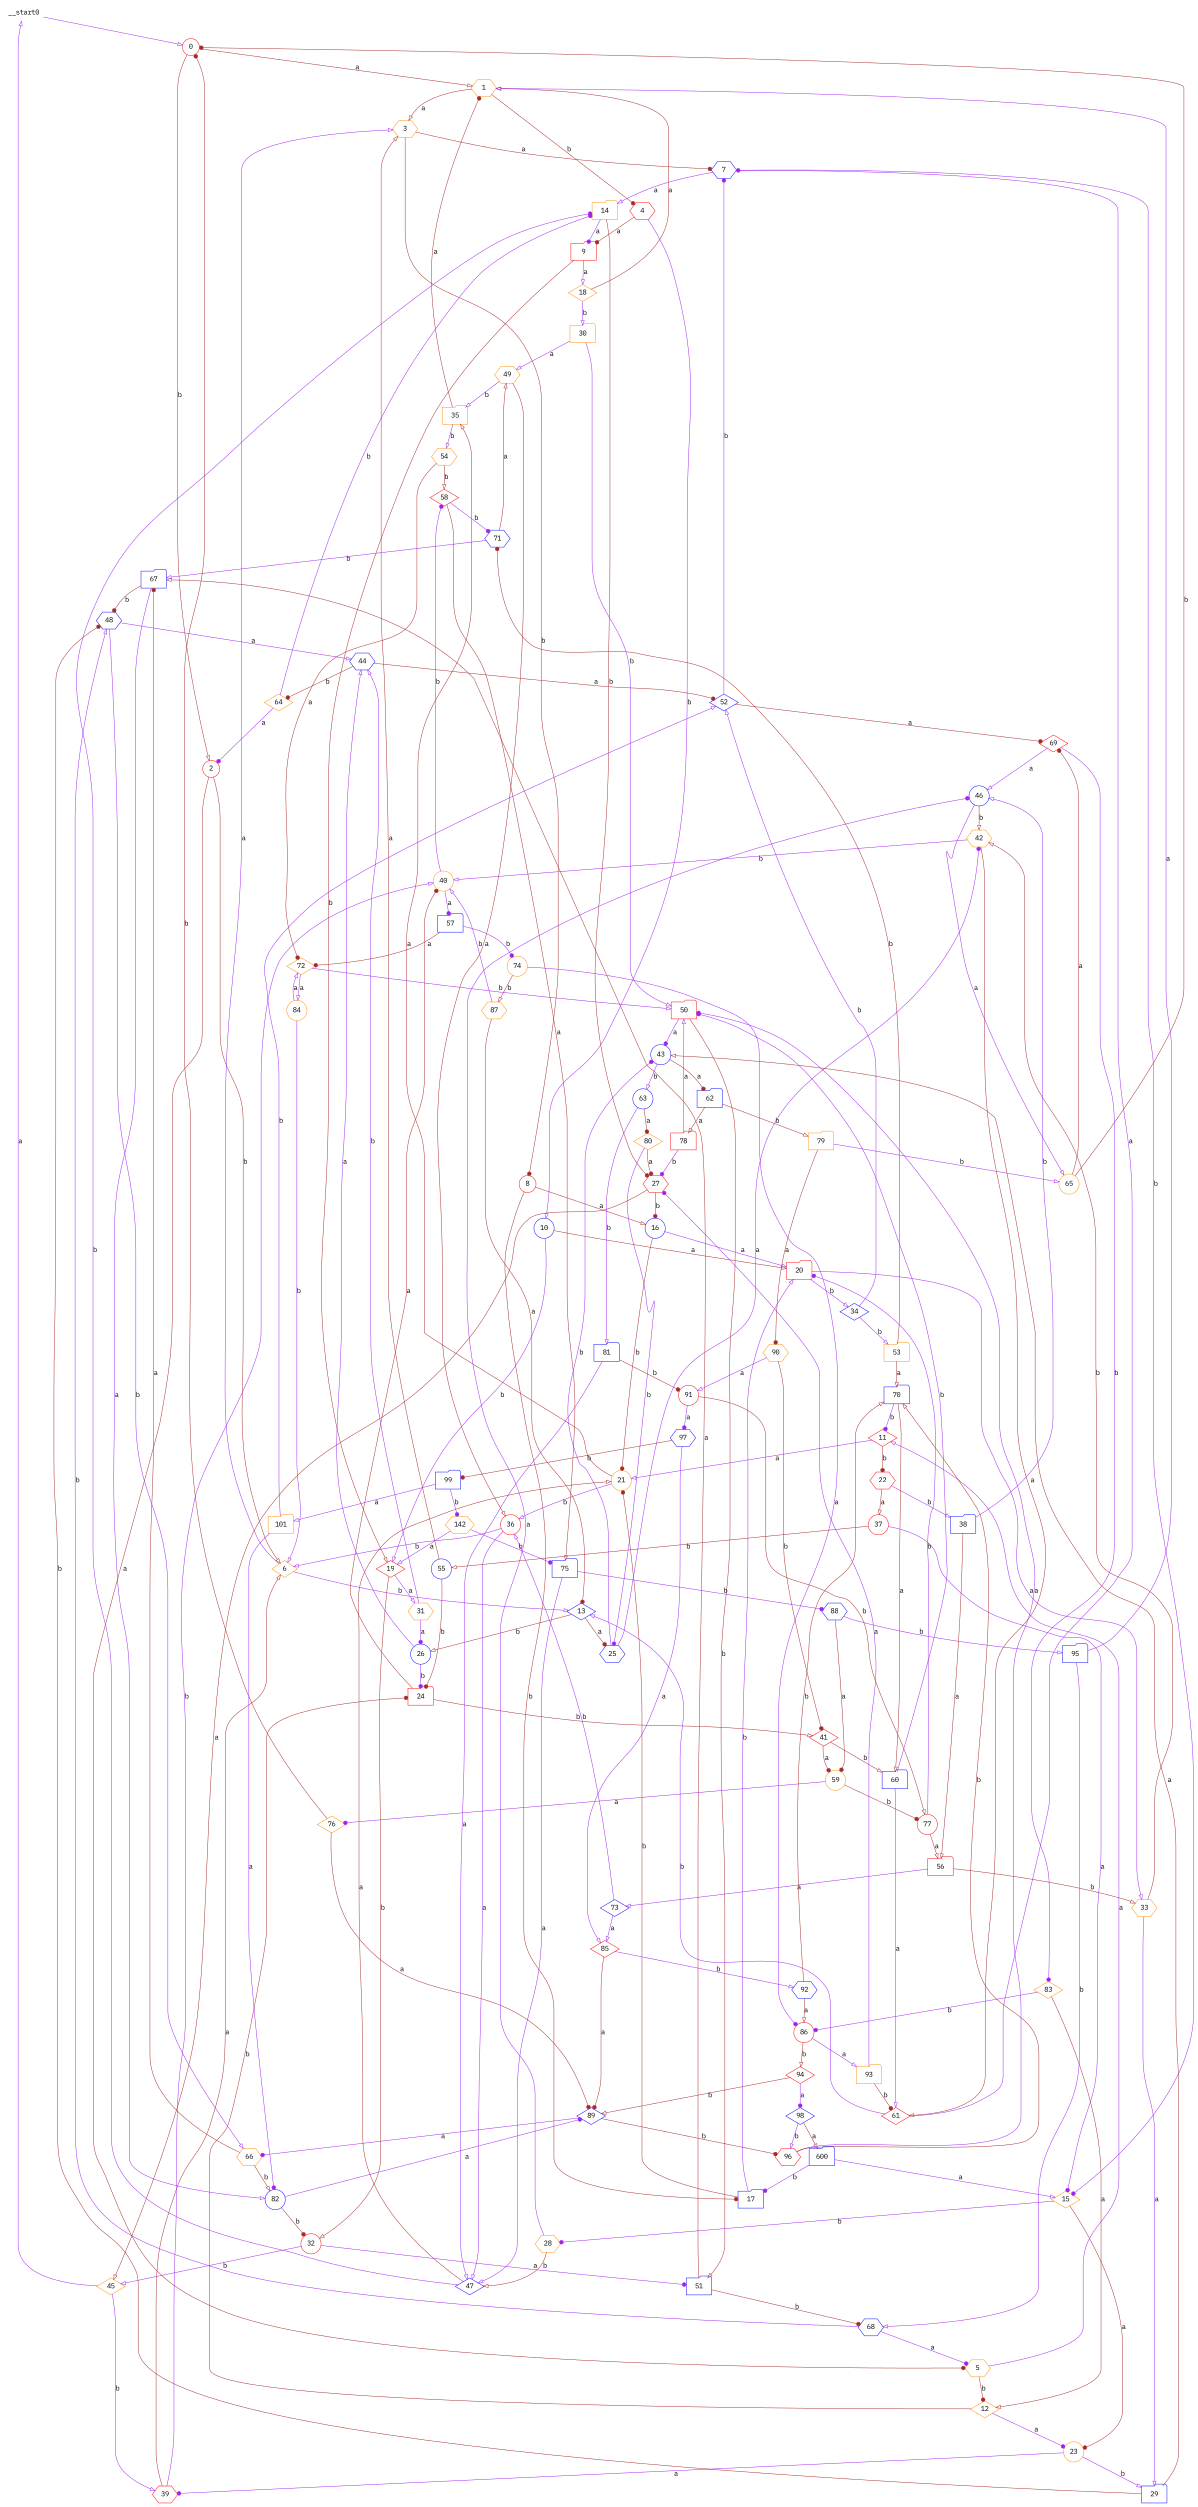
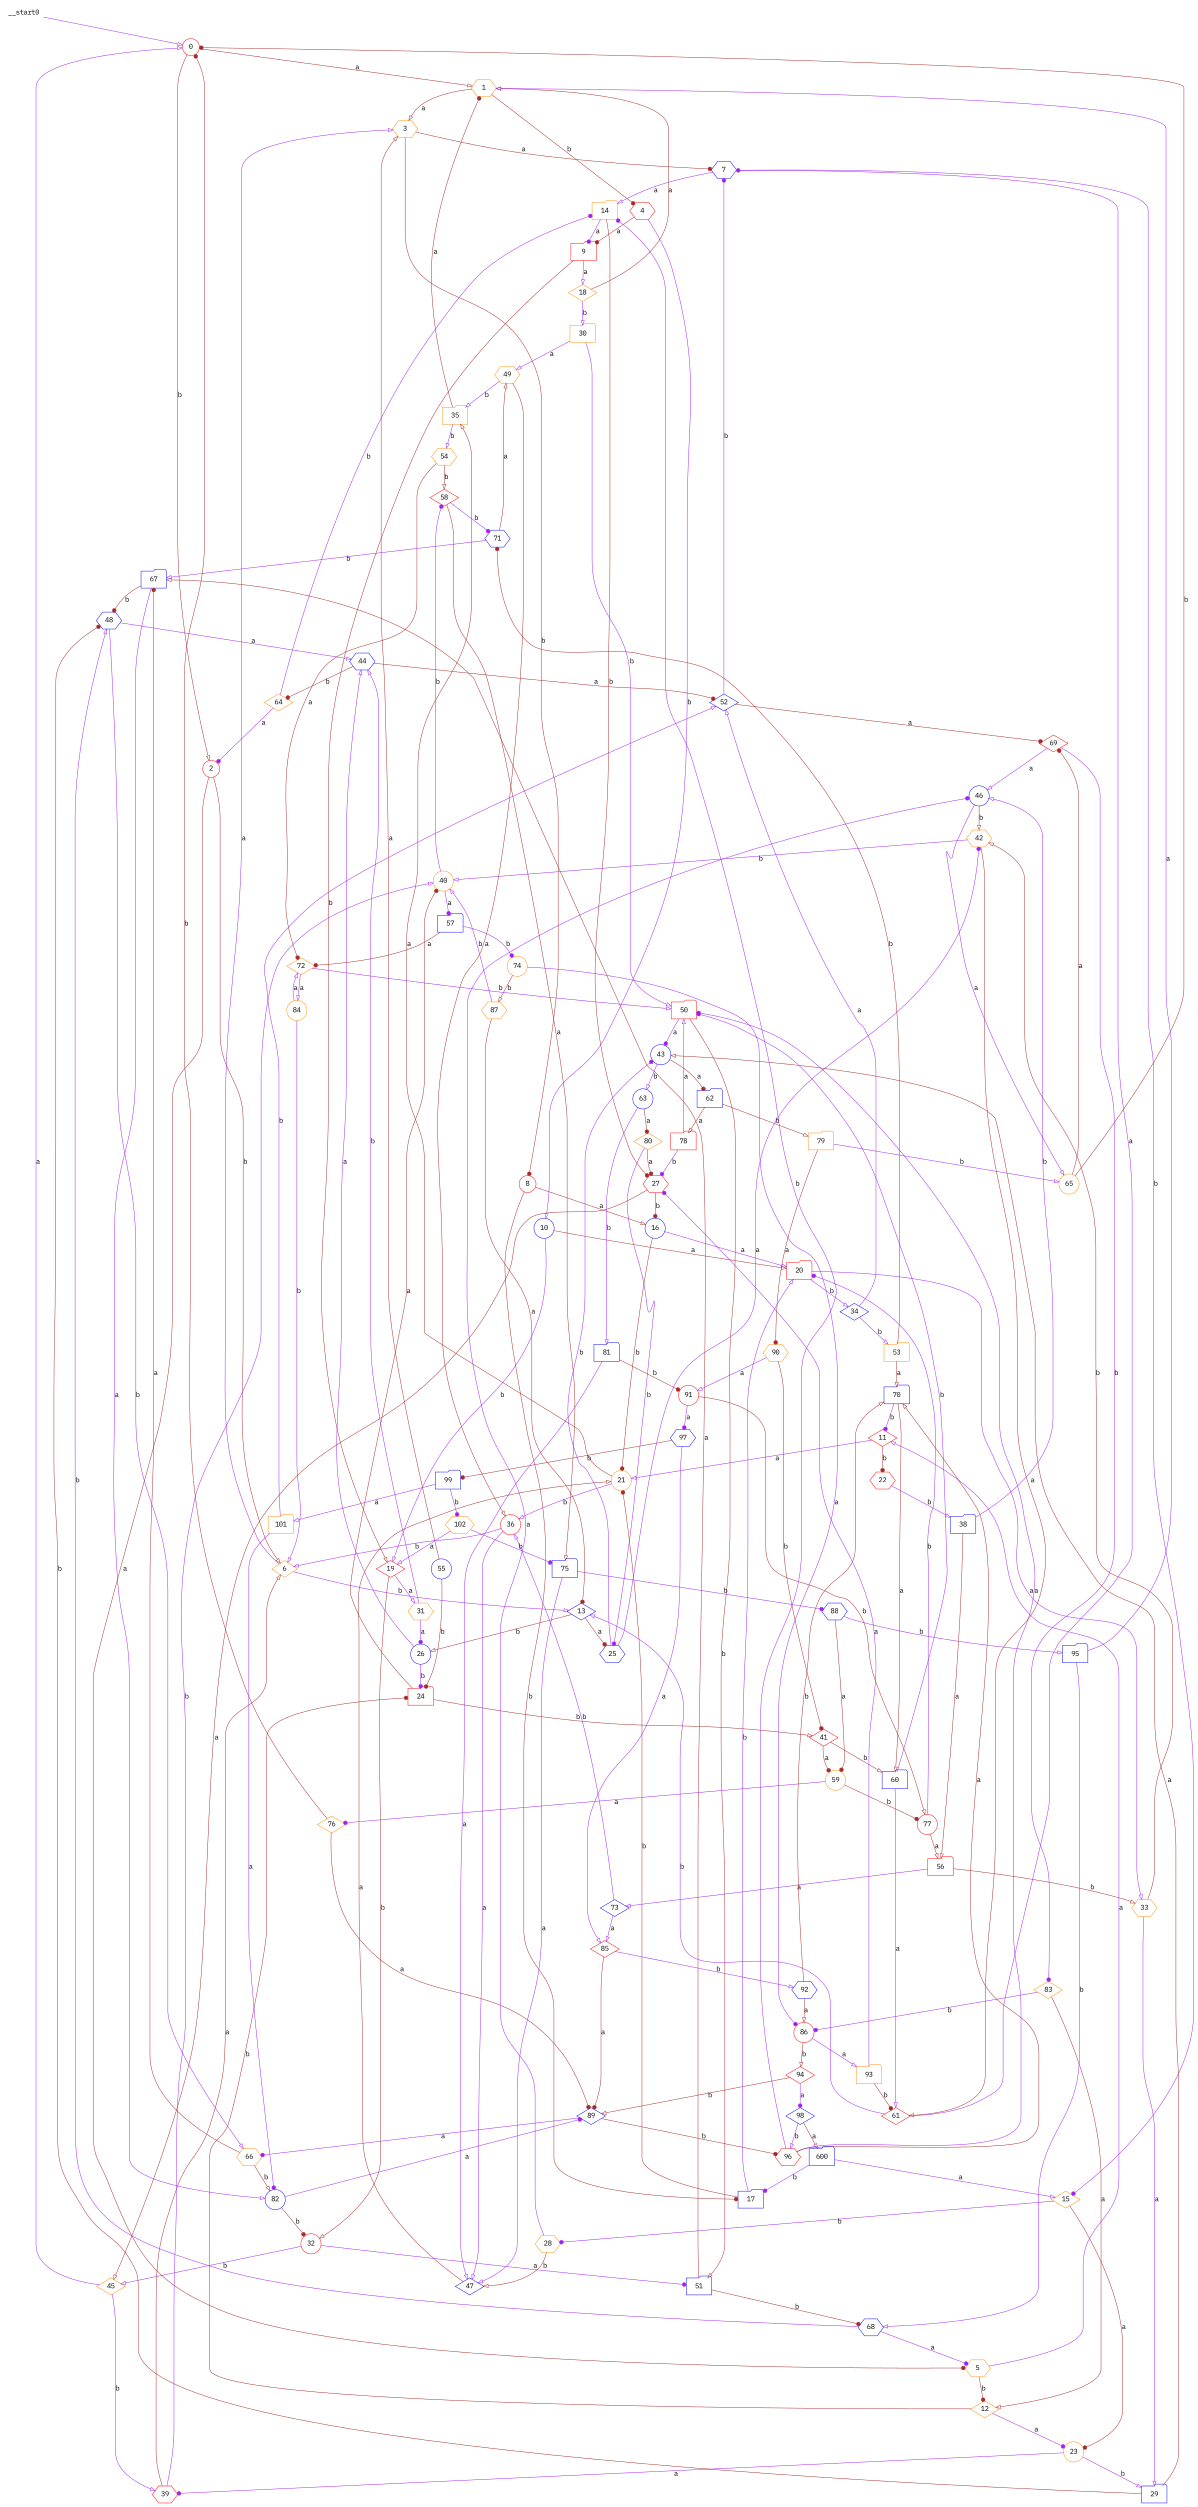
(859, 1010) -> (859, 1010)
(18, 1184) -> (36, 1130)
(93, 1248) -> (792, 1182)
(460, 1525) -> (460, 1525)
(878, 1525) -> none
(979, 1780) -> (979, 1780)
